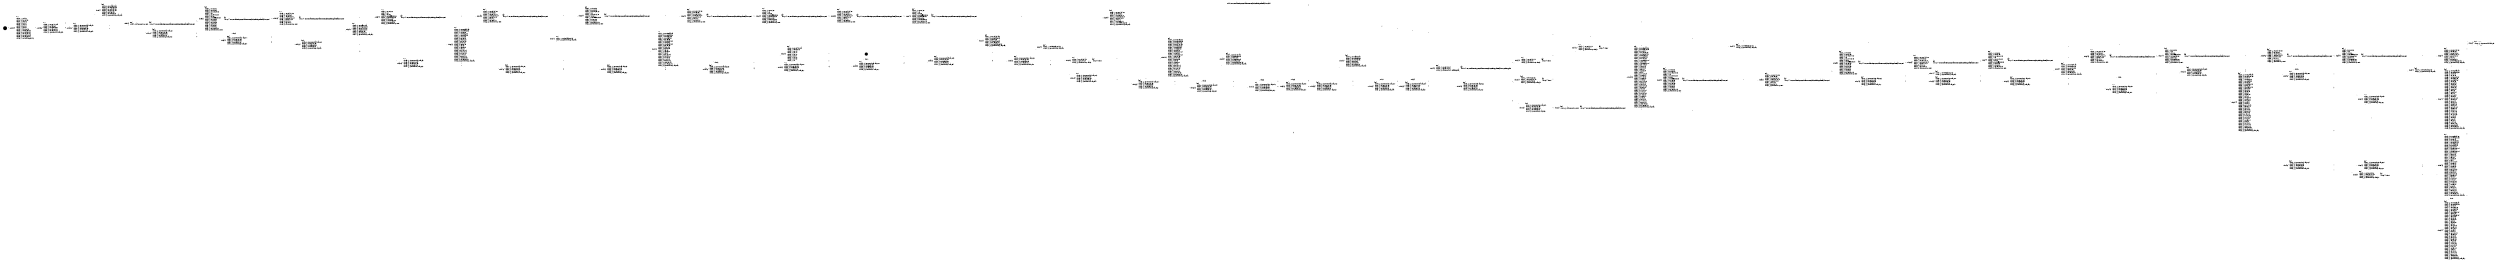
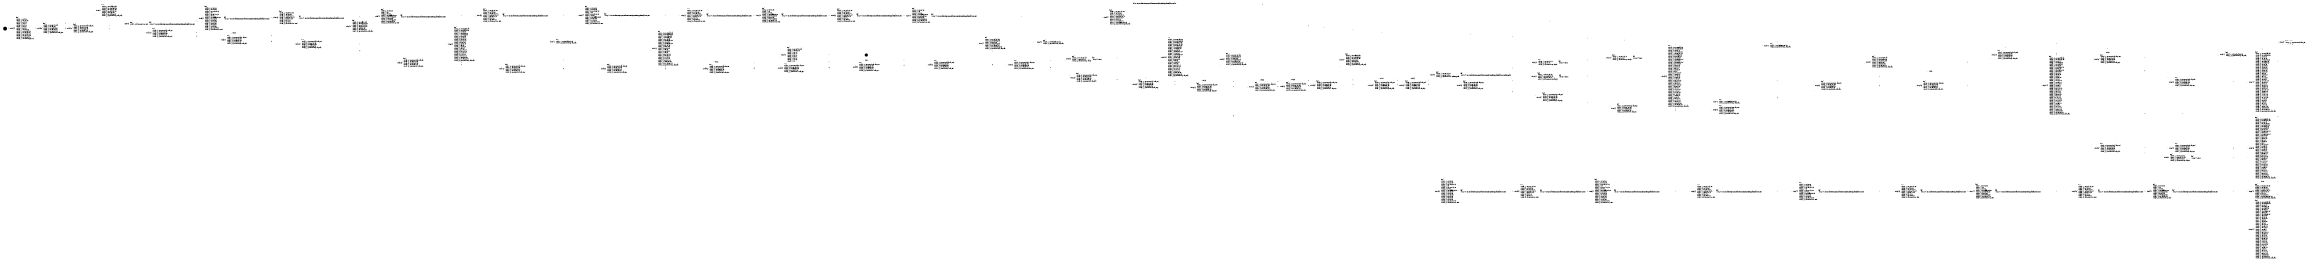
(1590, 108) -> none
